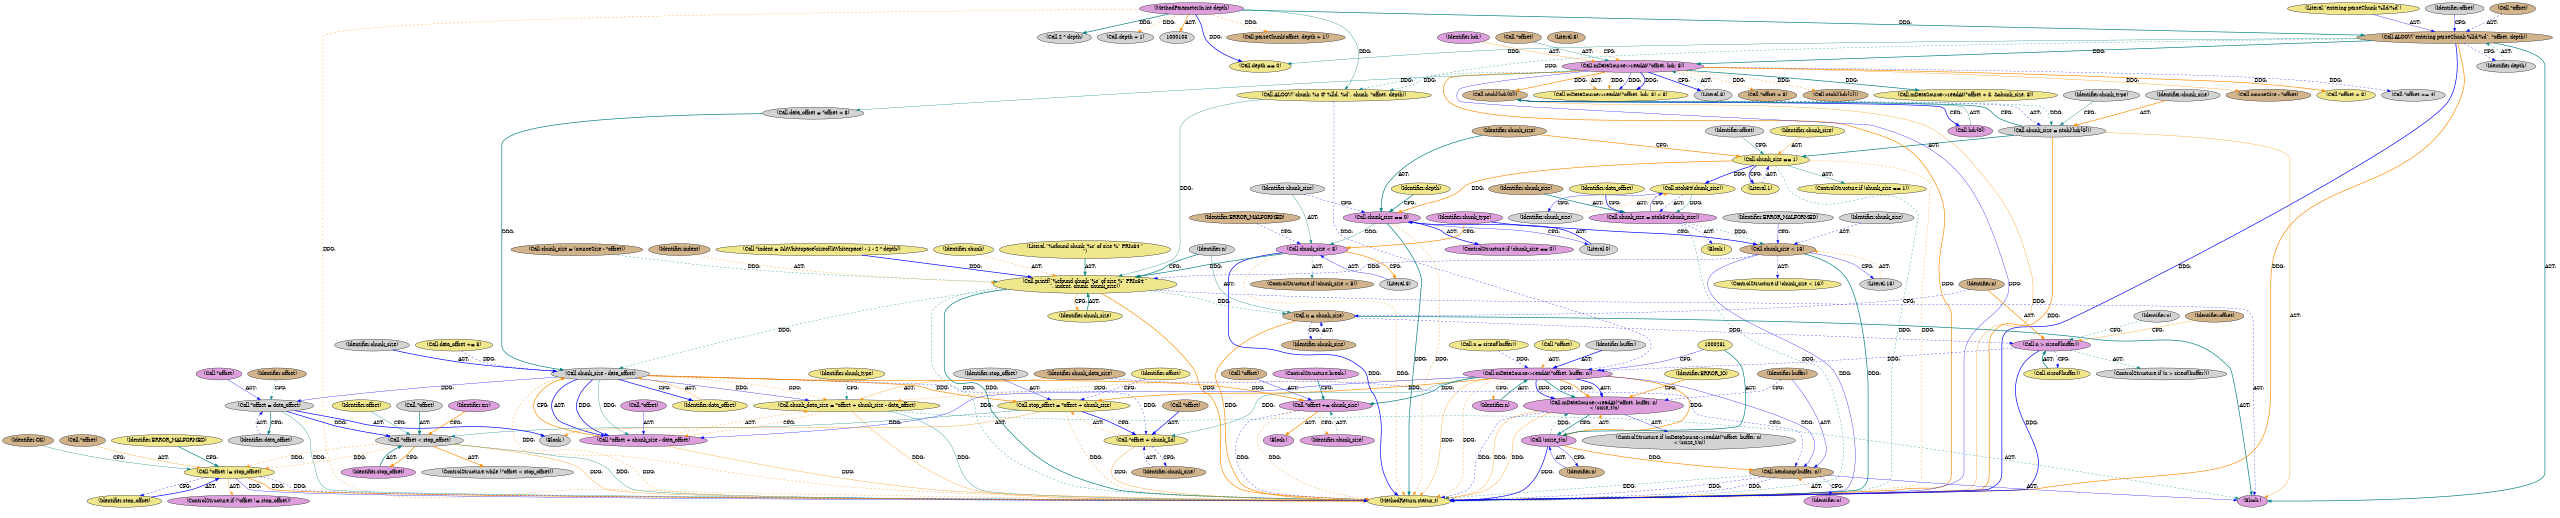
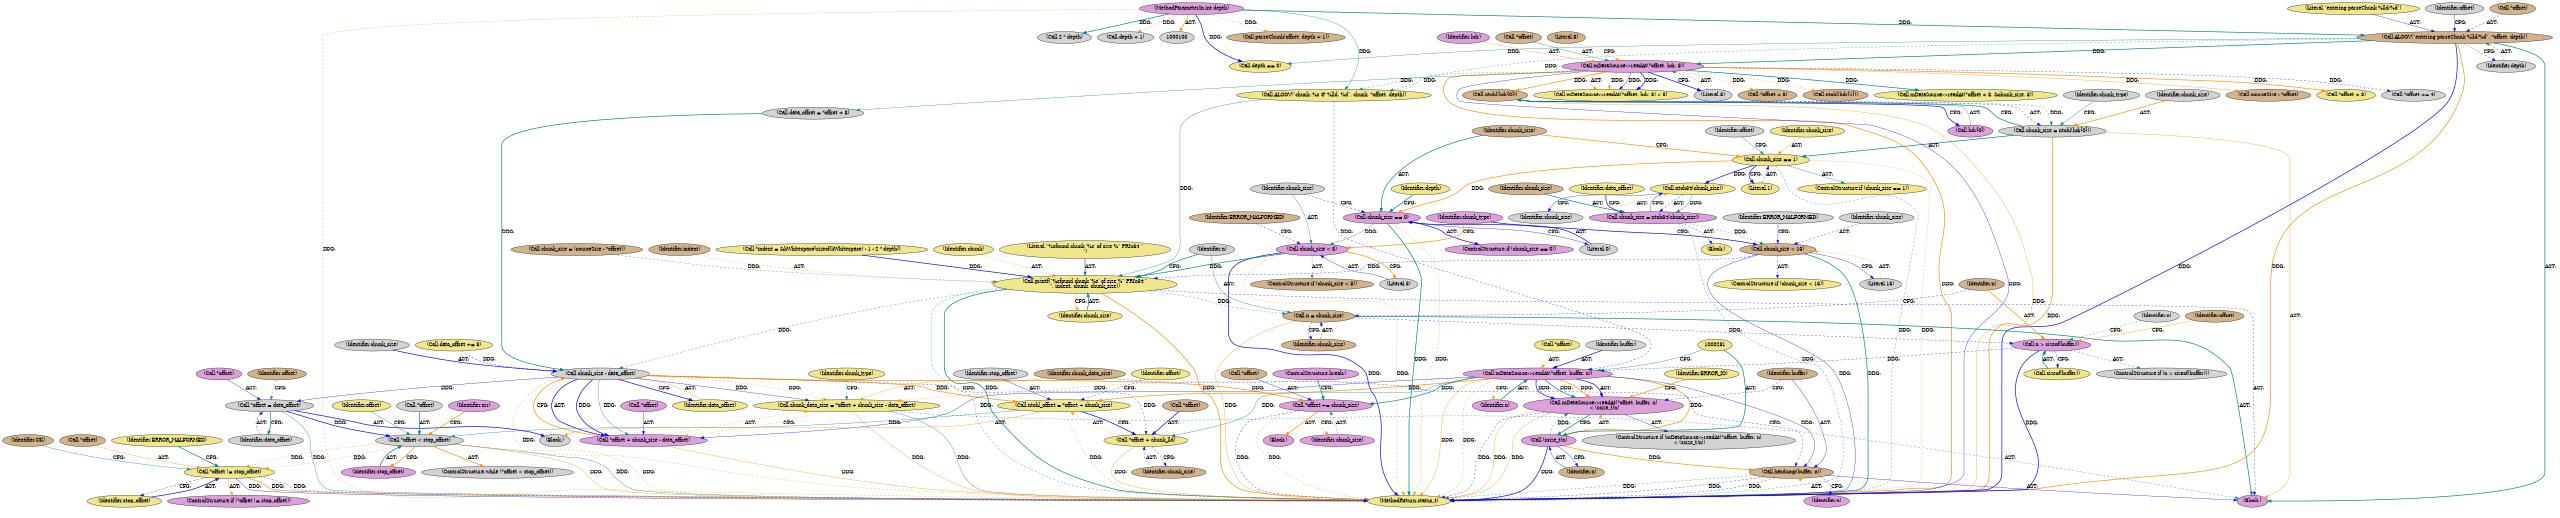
(1489, 345) -> none
(1653, 363) -> (1653, 363)
(1064, 406) -> (1064, 406)
(1226, 443) -> (1226, 443)
